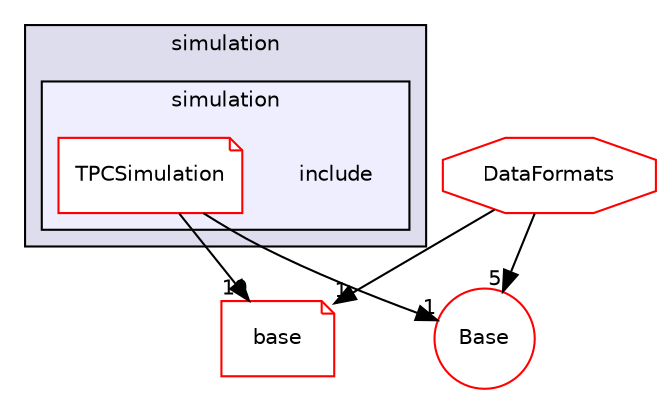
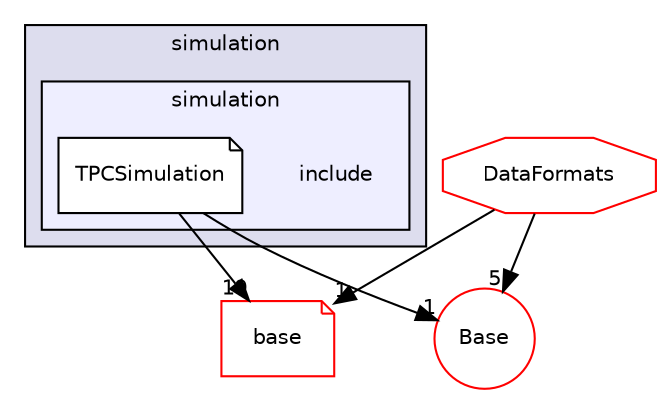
(150, 175) -> (150, 175)
